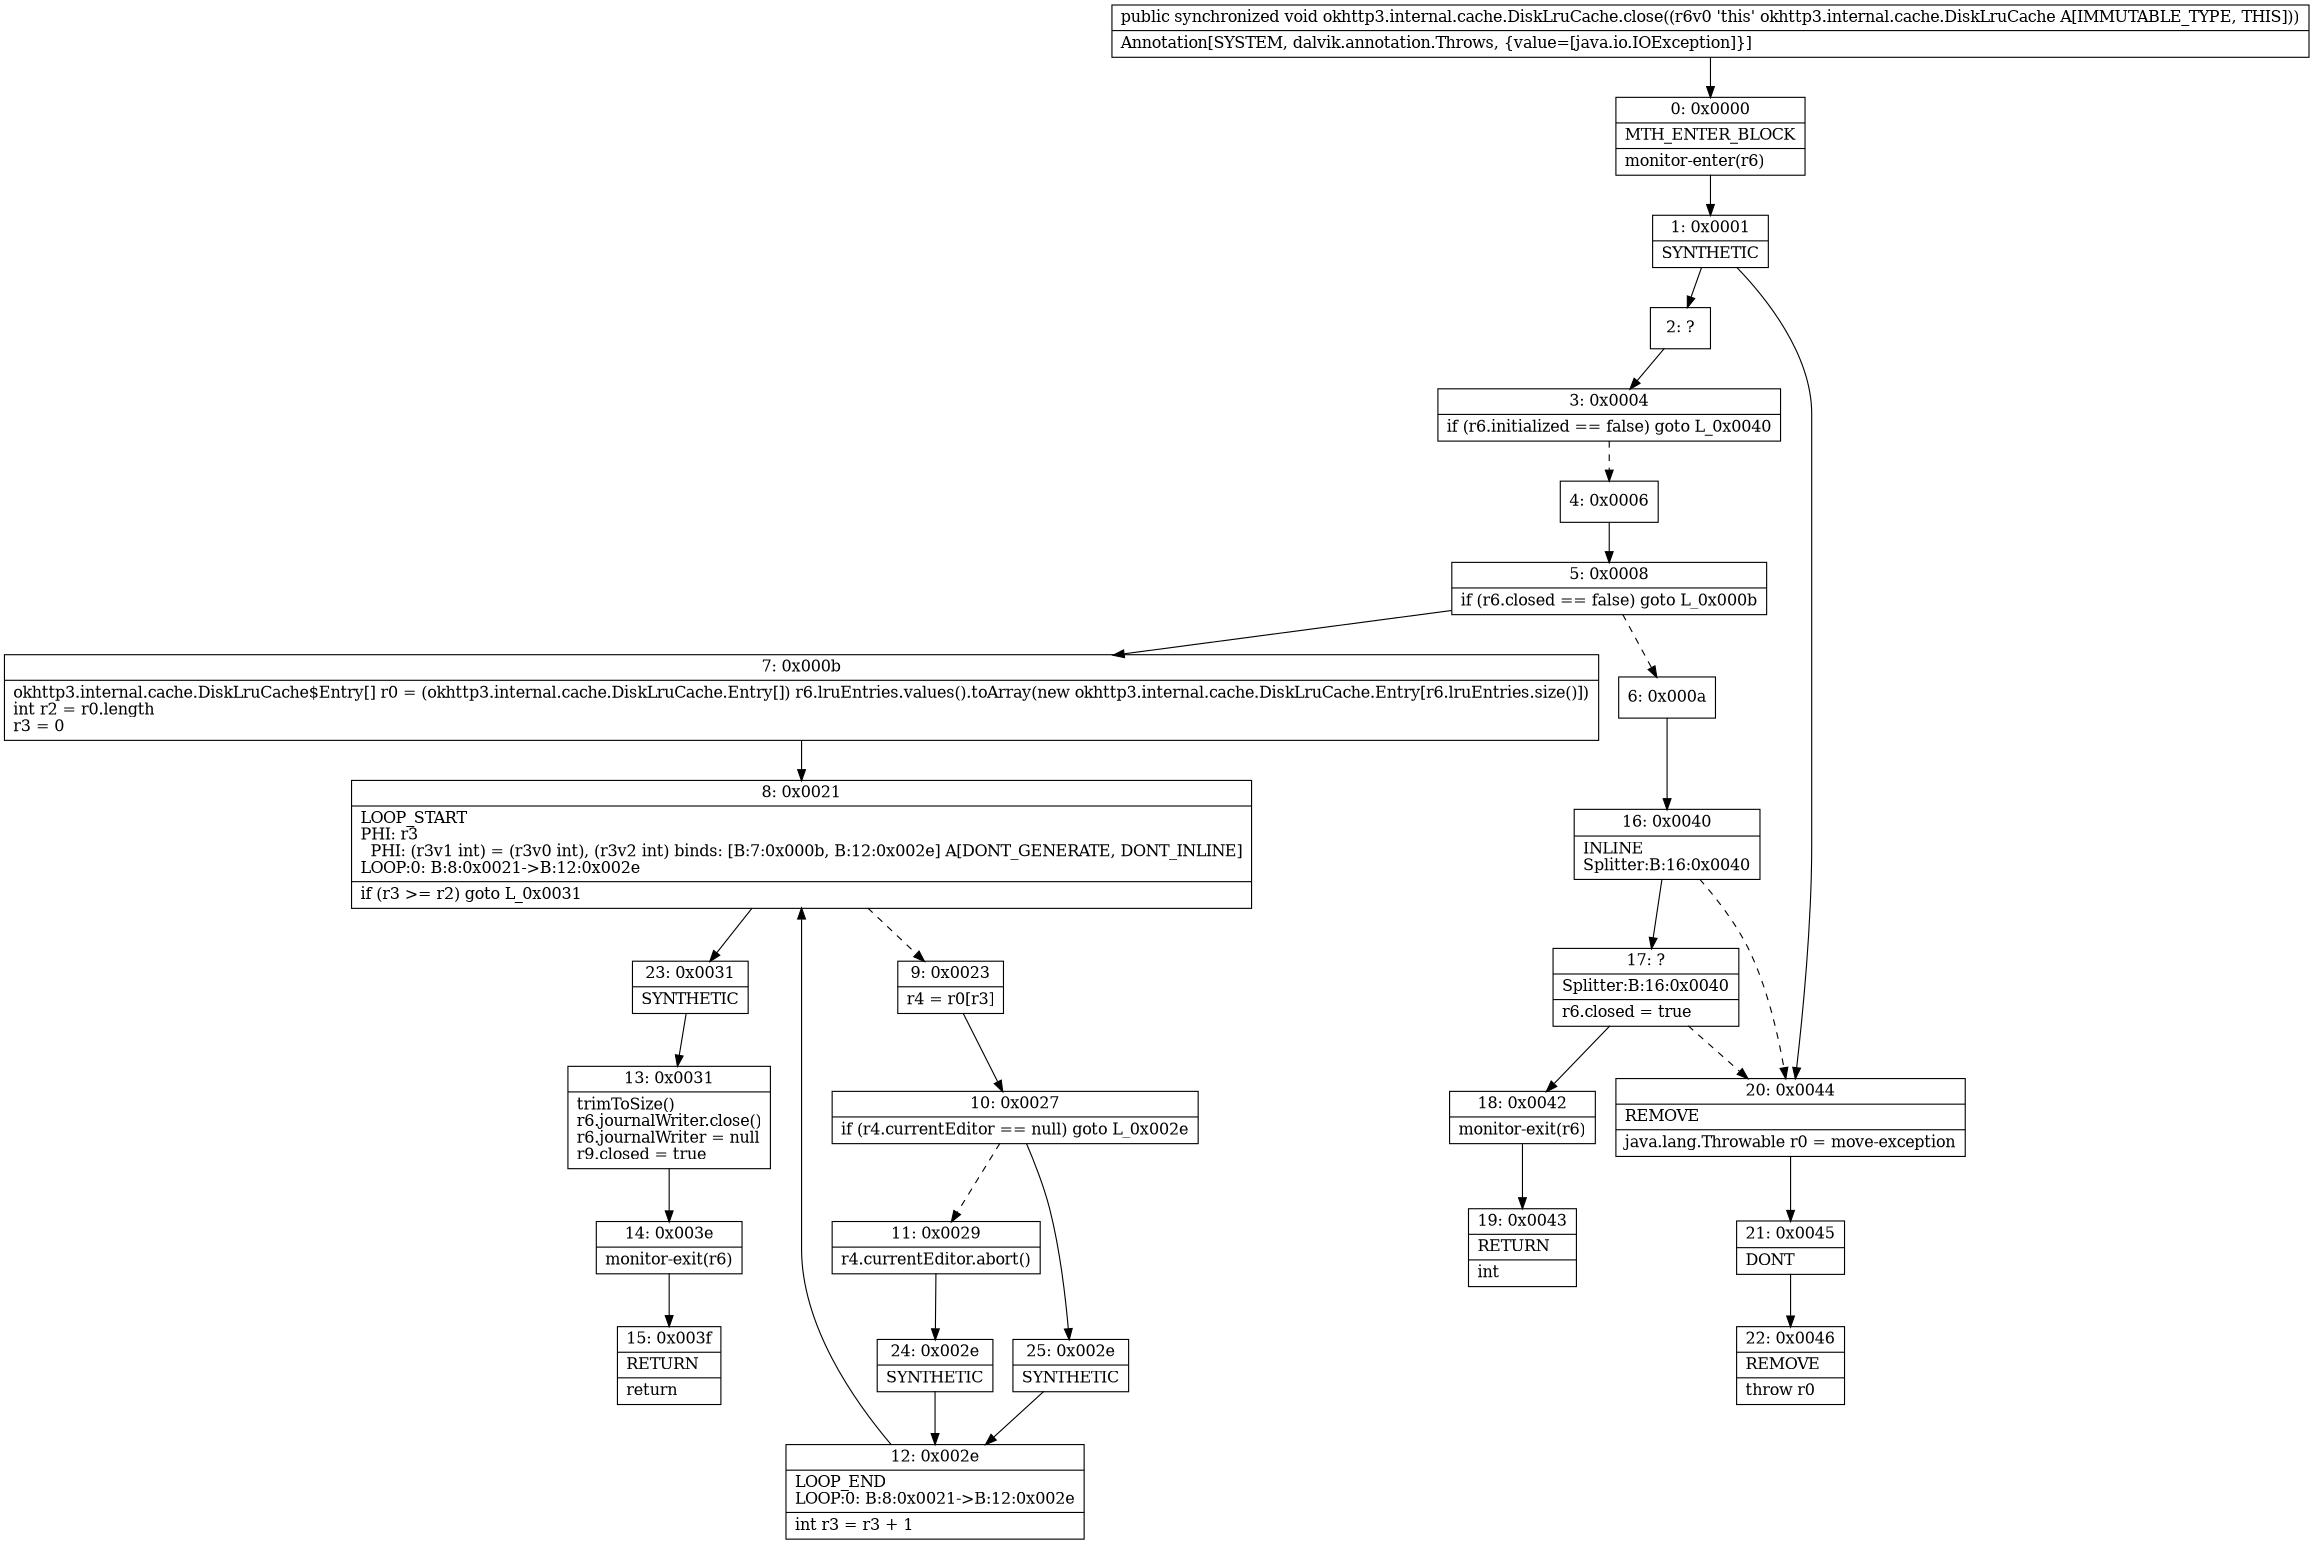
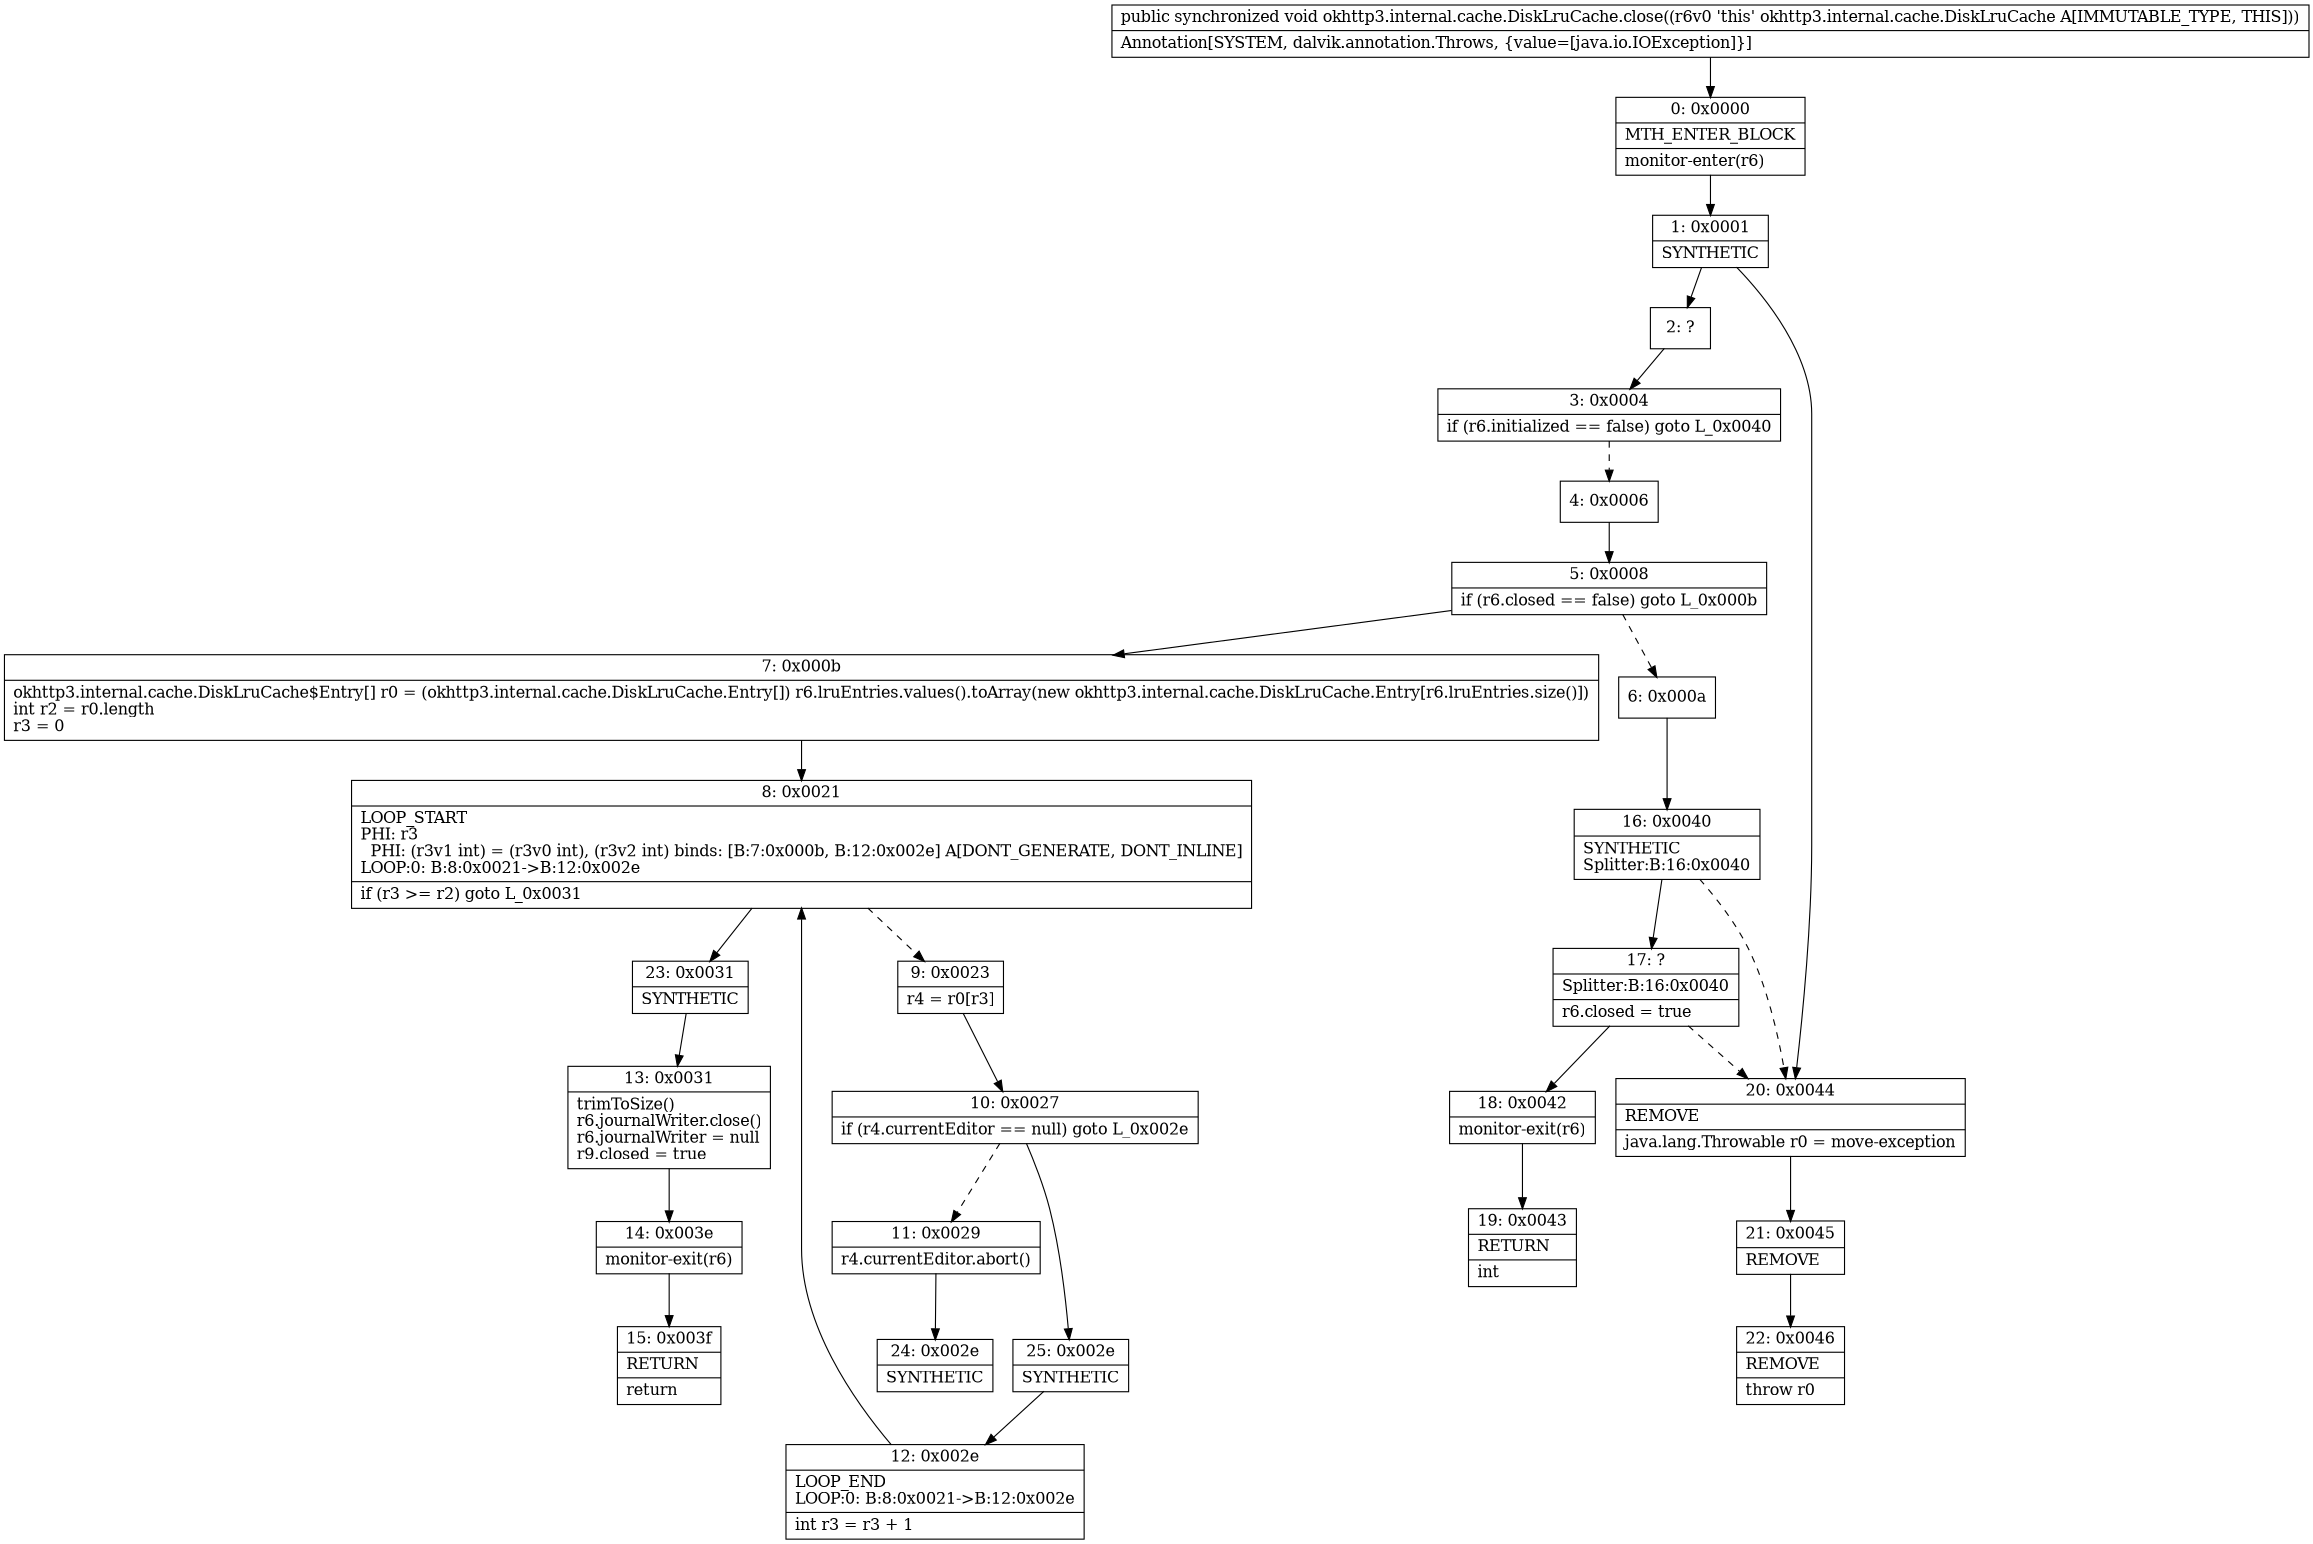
(1614, 849) -> (1632, 849)
(1770, 1260) -> (1783, 1260)
(935, 1412) -> none
